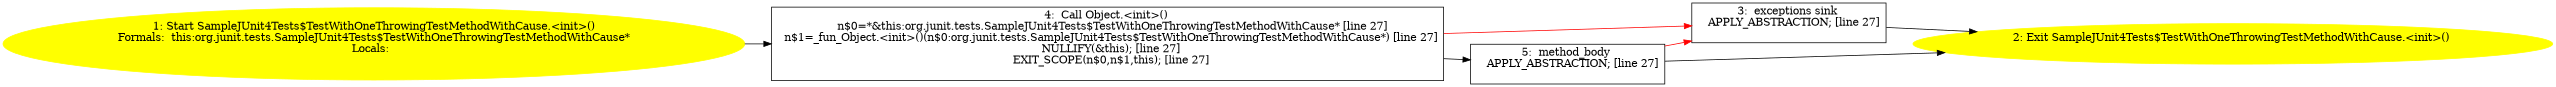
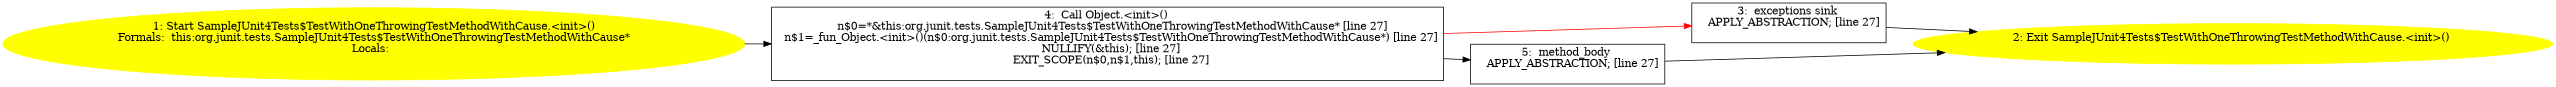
(1674, 44) -> none
